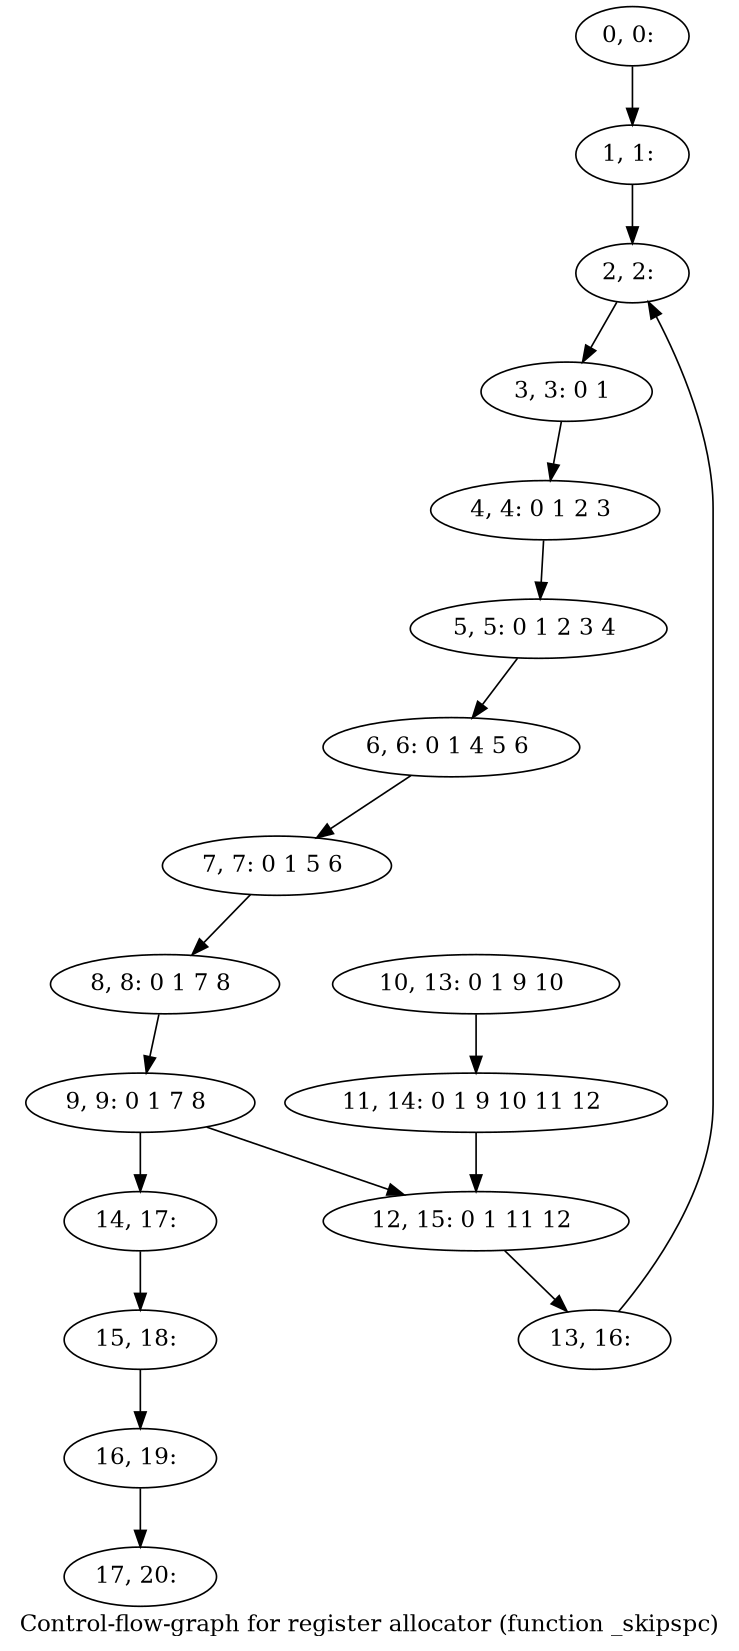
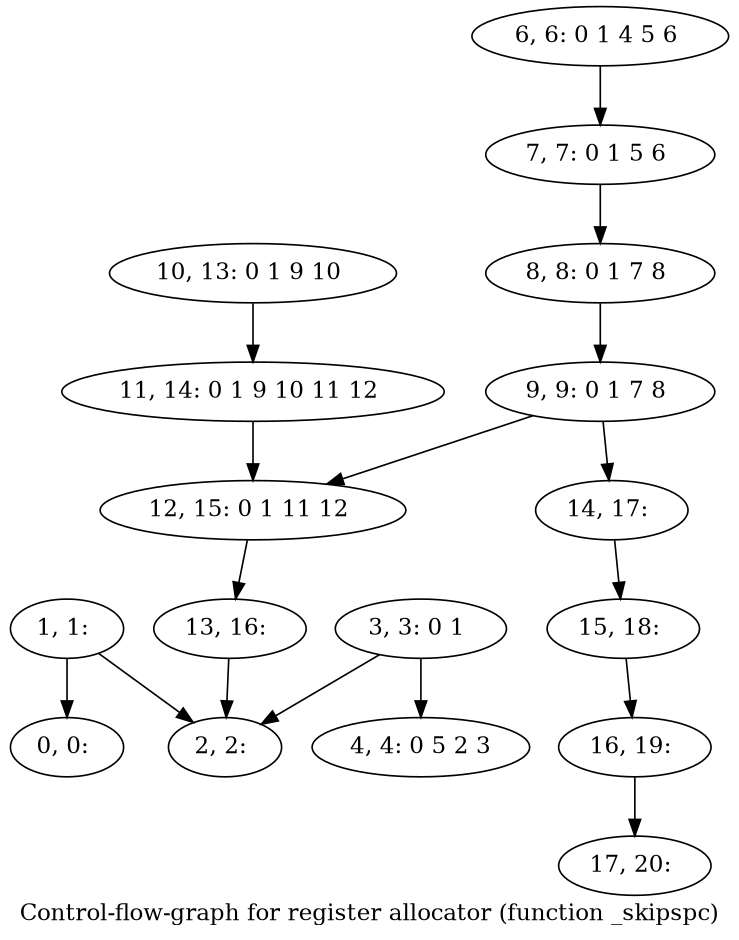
(632, 87) -> (67, 680)
(604, 325) -> (328, 685)
(545, 510) -> (421, 747)
(539, 629) -> none
